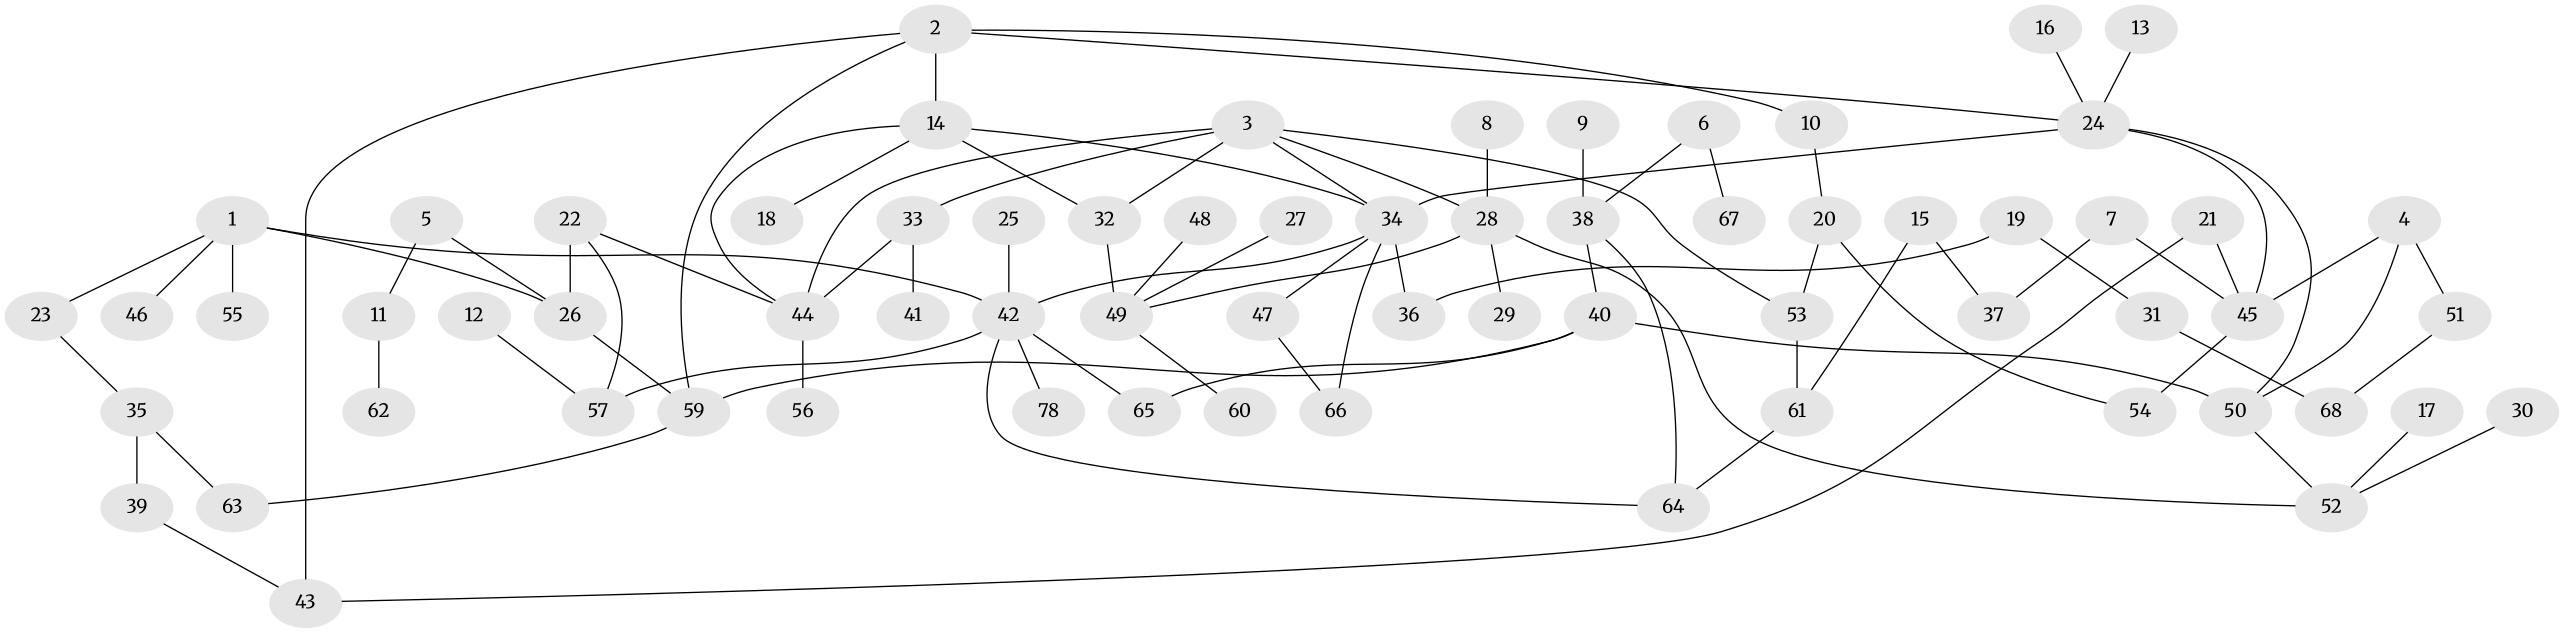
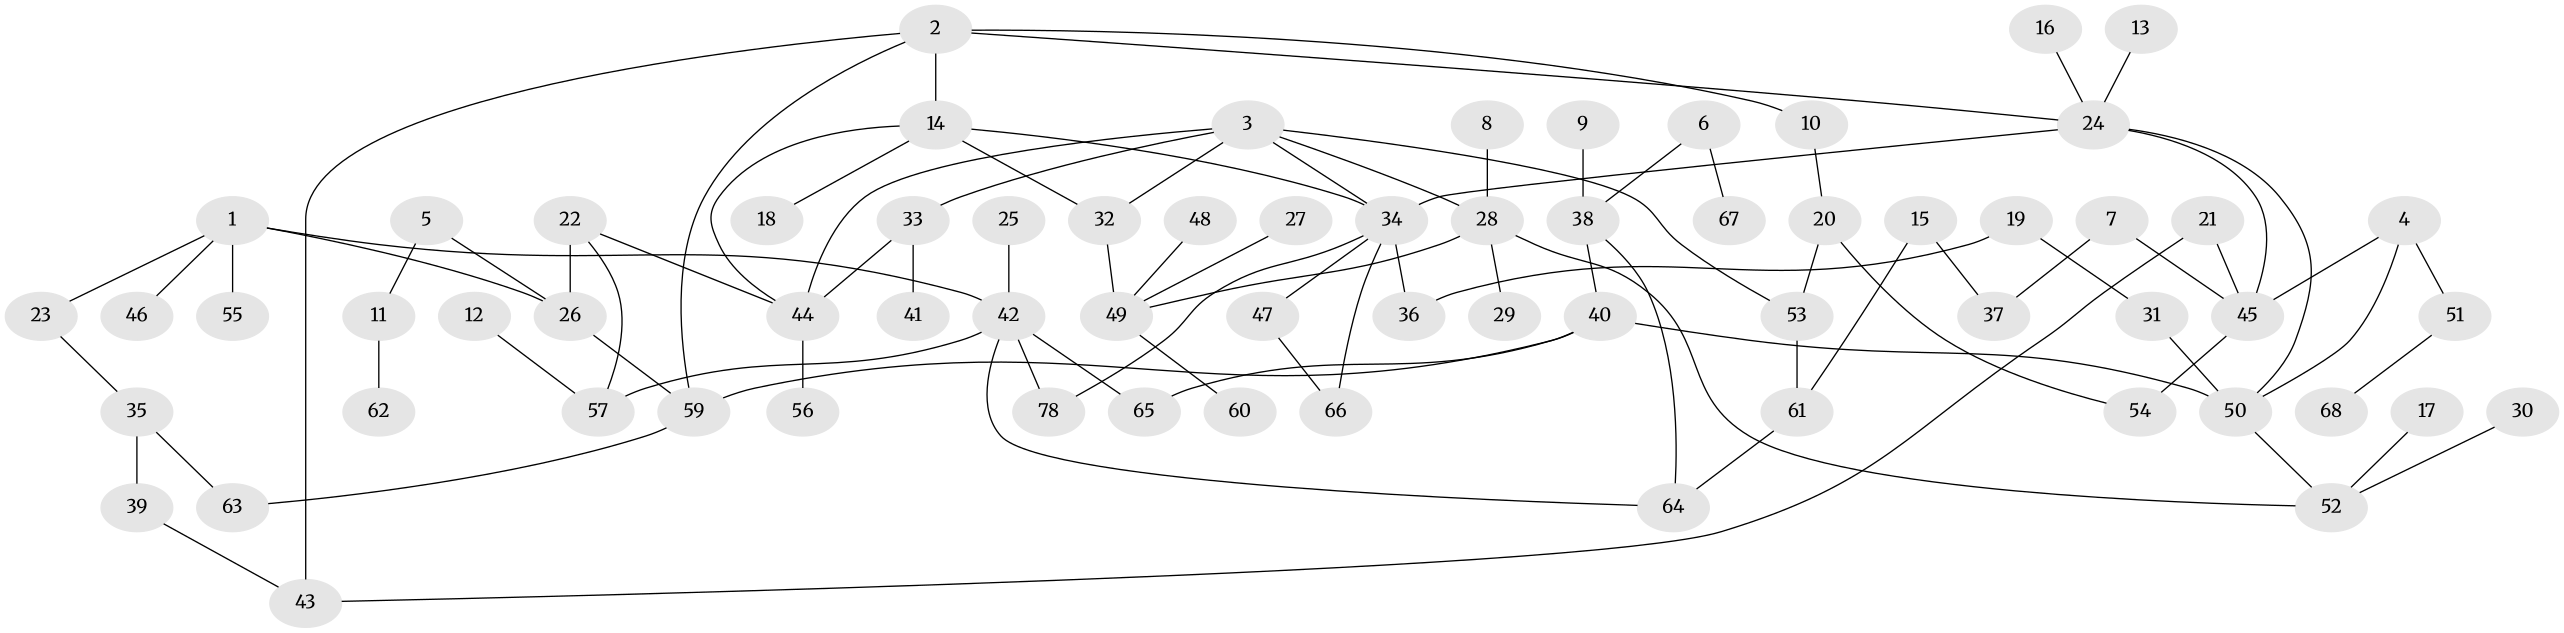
(1227, 268) -> (1196, 308)
(2242, 364) -> (2188, 358)
